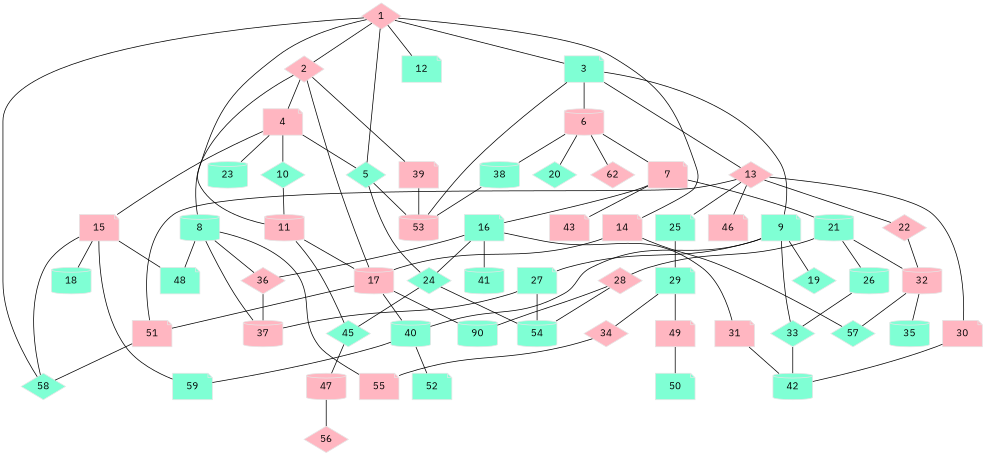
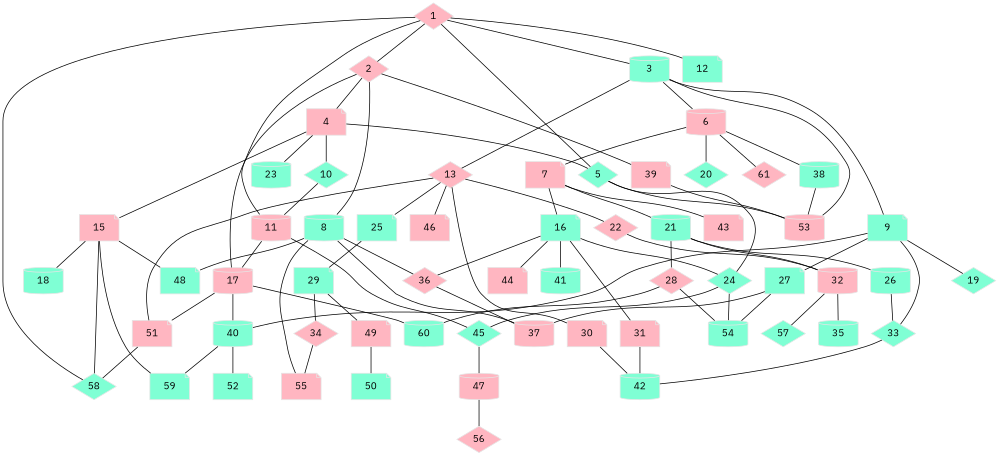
(584, 69) -> (649, 69)
(613, 175) -> (764, 175)
(622, 228) -> none
none -> (508, 281)
(478, 334) -> (424, 334)
